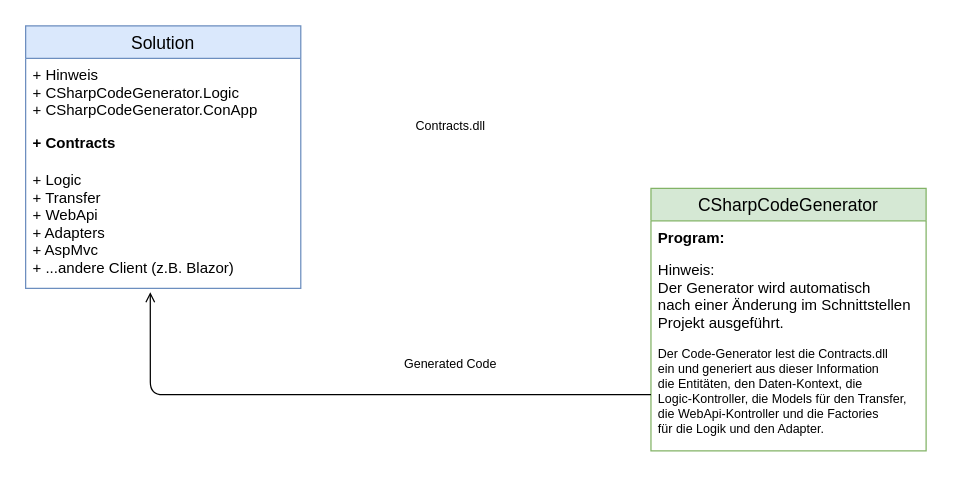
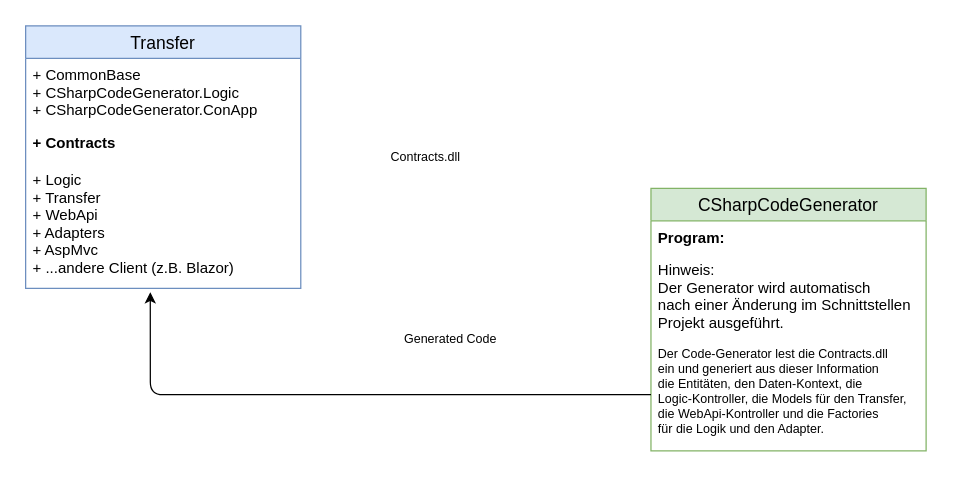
(163, 43) -> (163, 43)
(64, 75) -> (81, 75)
(451, 126) -> (426, 157)
(150, 299) -> (150, 302)
(451, 363) -> (451, 338)
